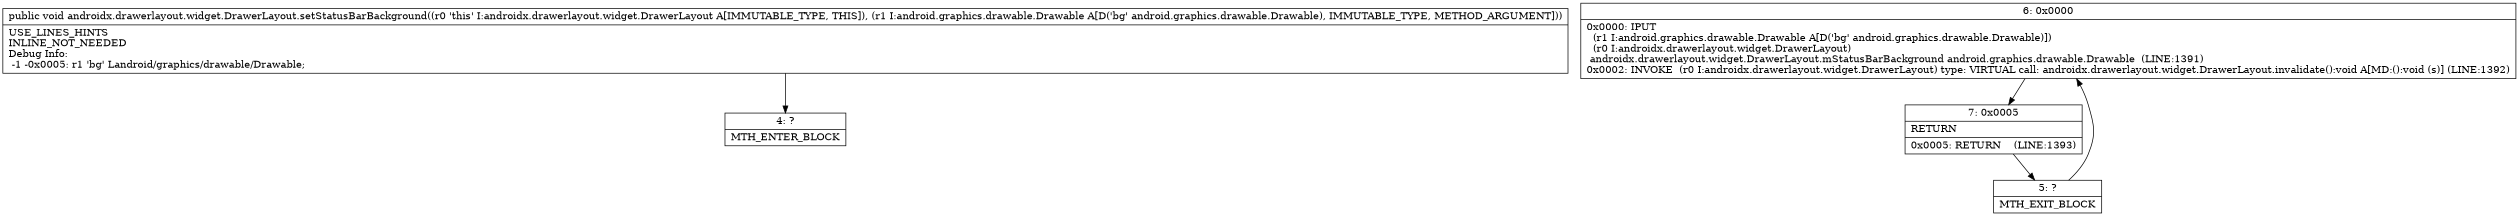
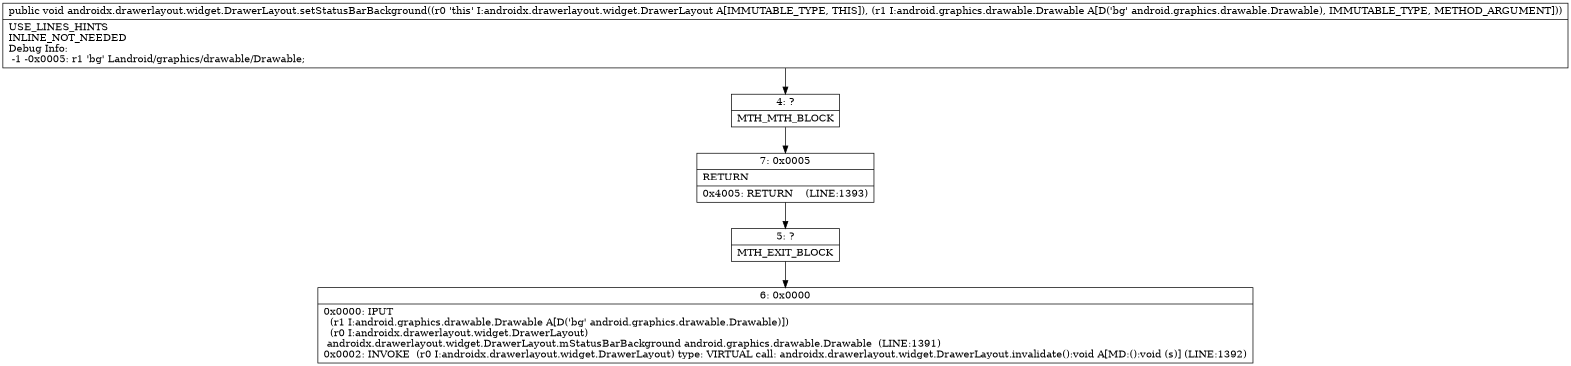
(2019, 89) -> (785, 137)
(785, 137) -> (785, 118)
(1994, 145) -> (785, 194)
